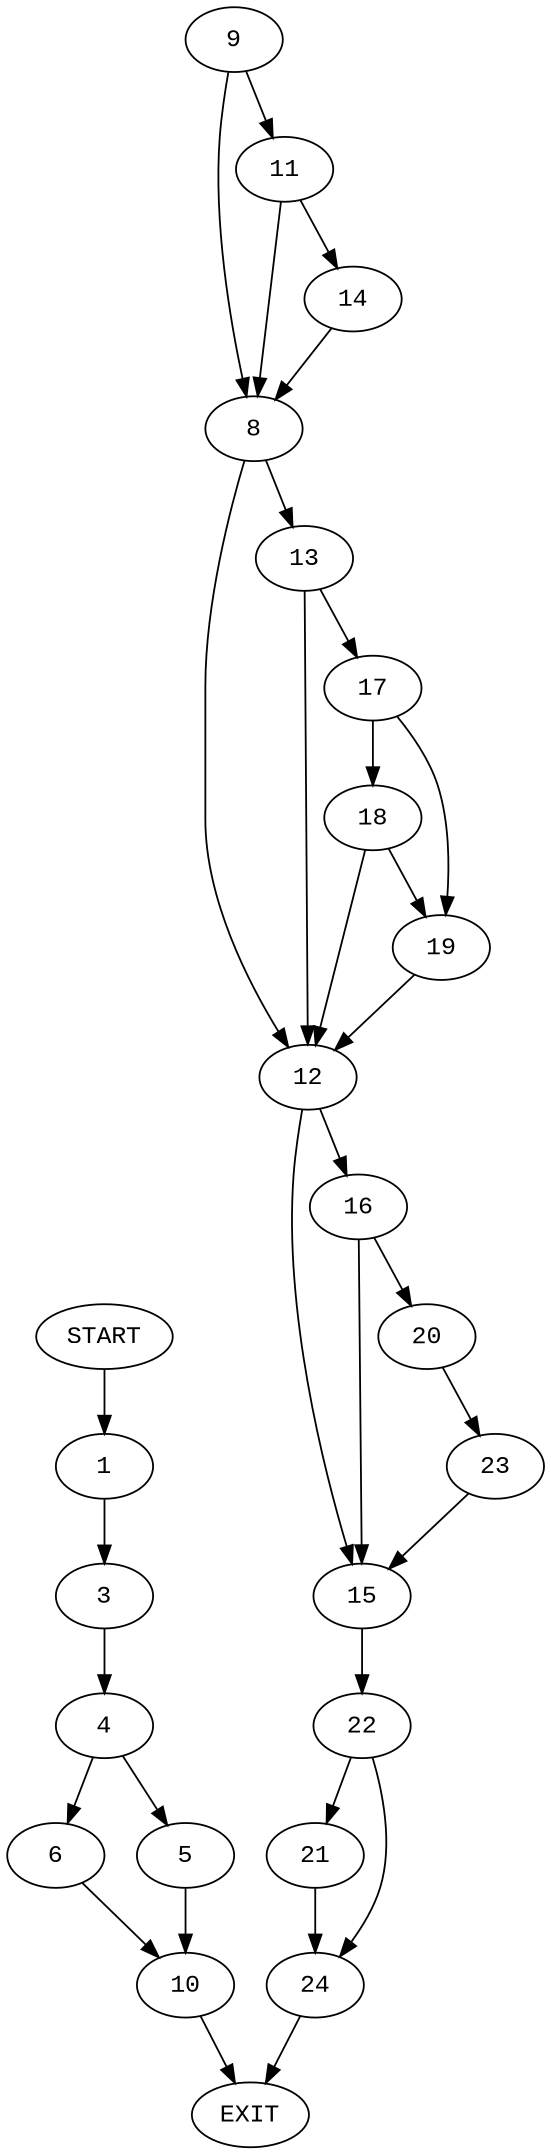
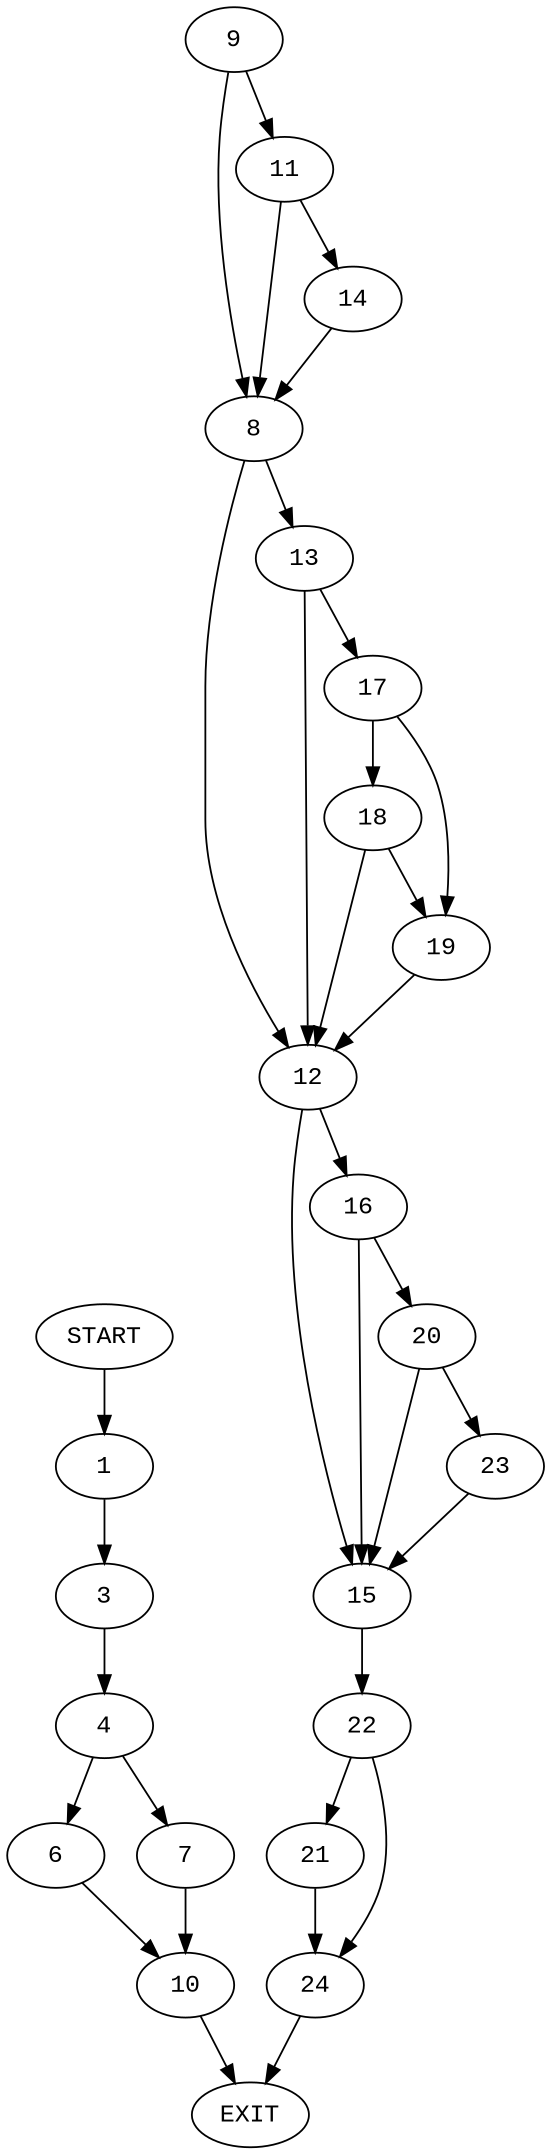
none -> (397, 1457)
(186, 1855) -> (186, 1855)
